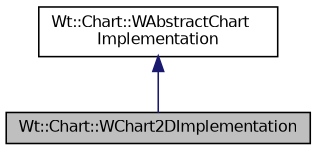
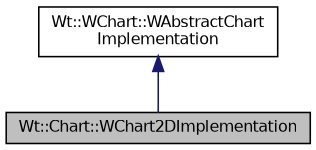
(158, 32) -> (158, 32)
